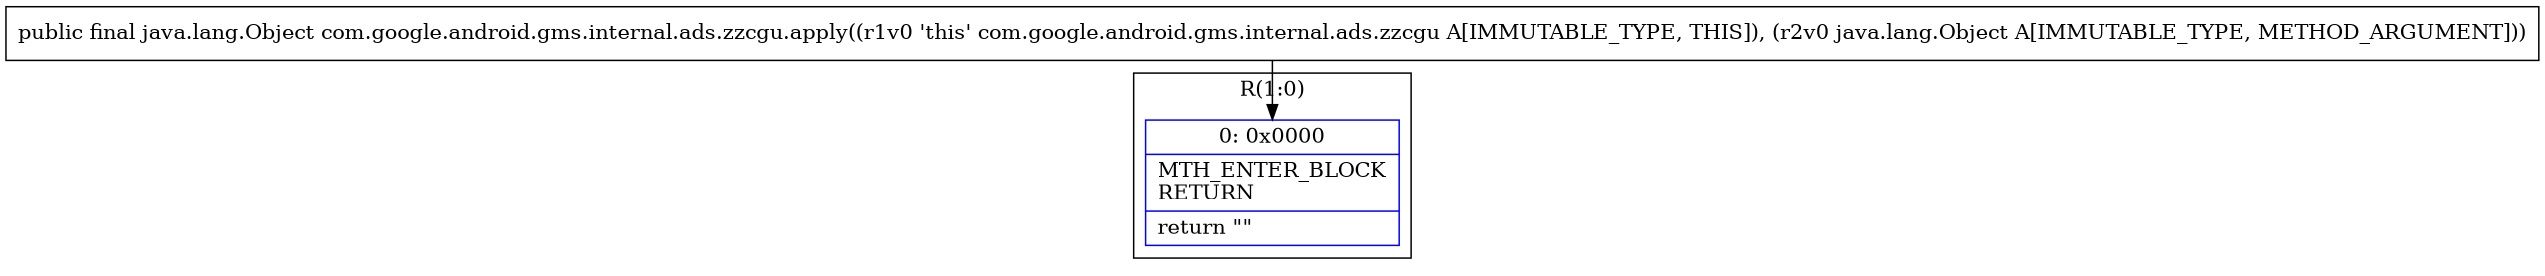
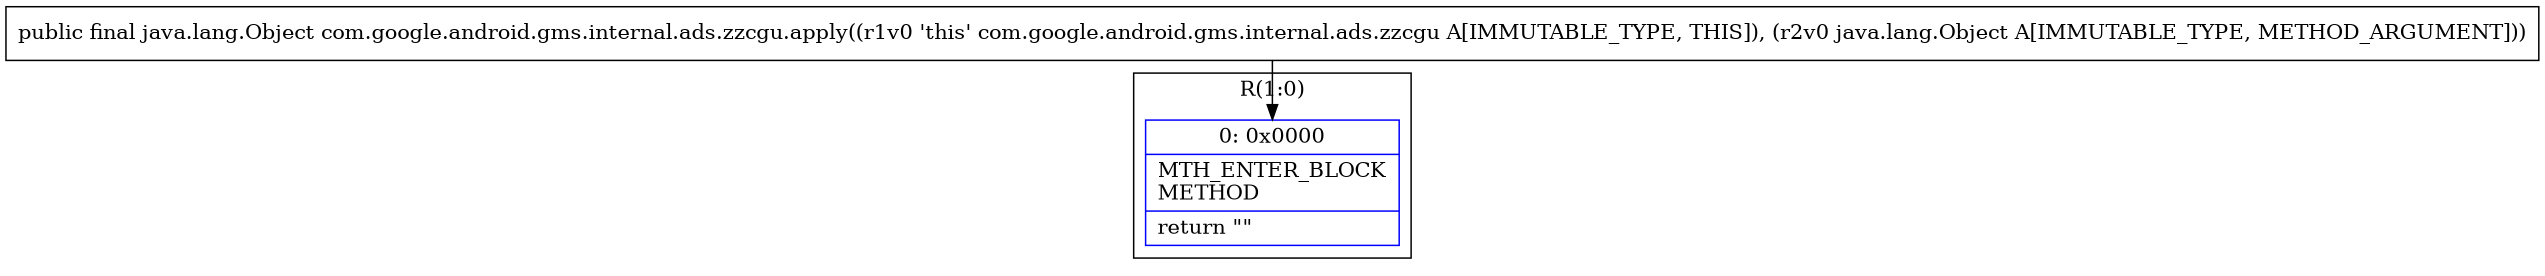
(1206, 193) -> (1209, 193)
